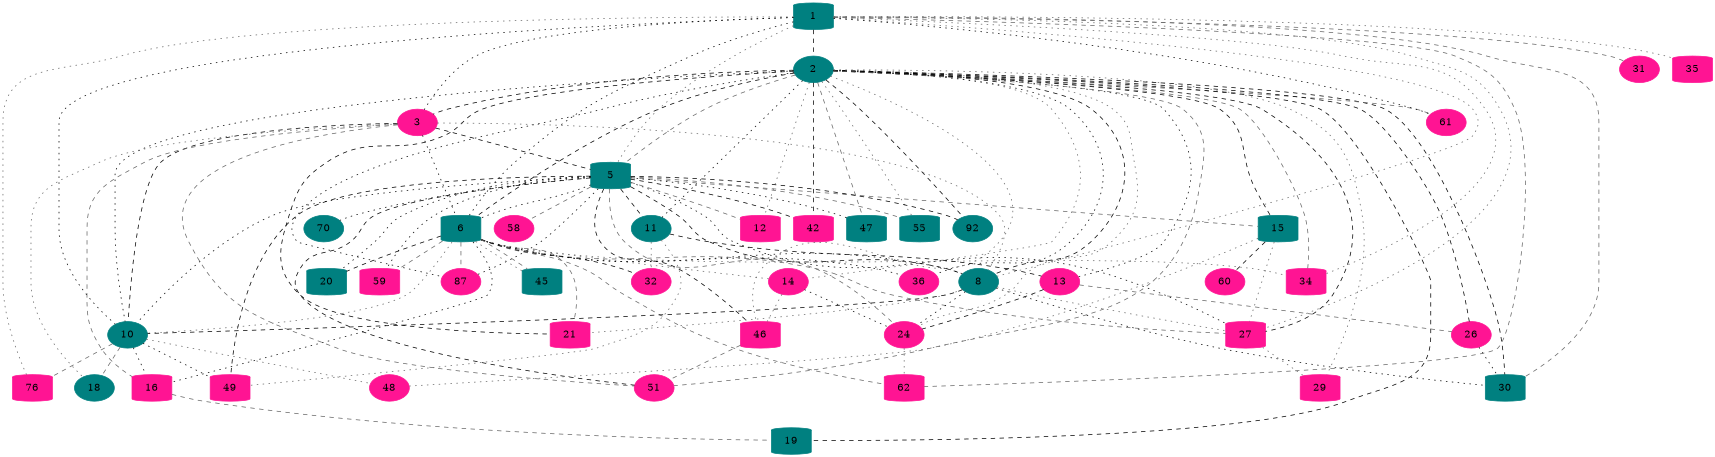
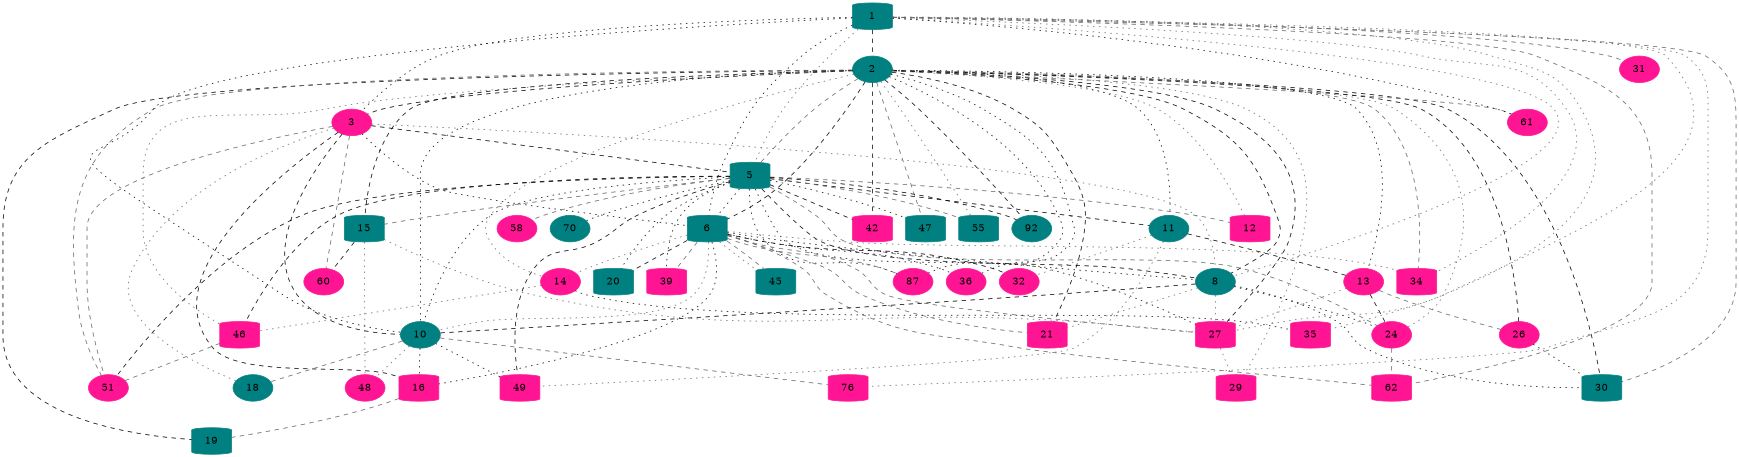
(144, 163) -> (199, 297)
none -> (338, 199)
(380, 282) -> (667, 282)
none -> (1291, 308)
(859, 314) -> (843, 315)
(904, 361) -> (1392, 366)
